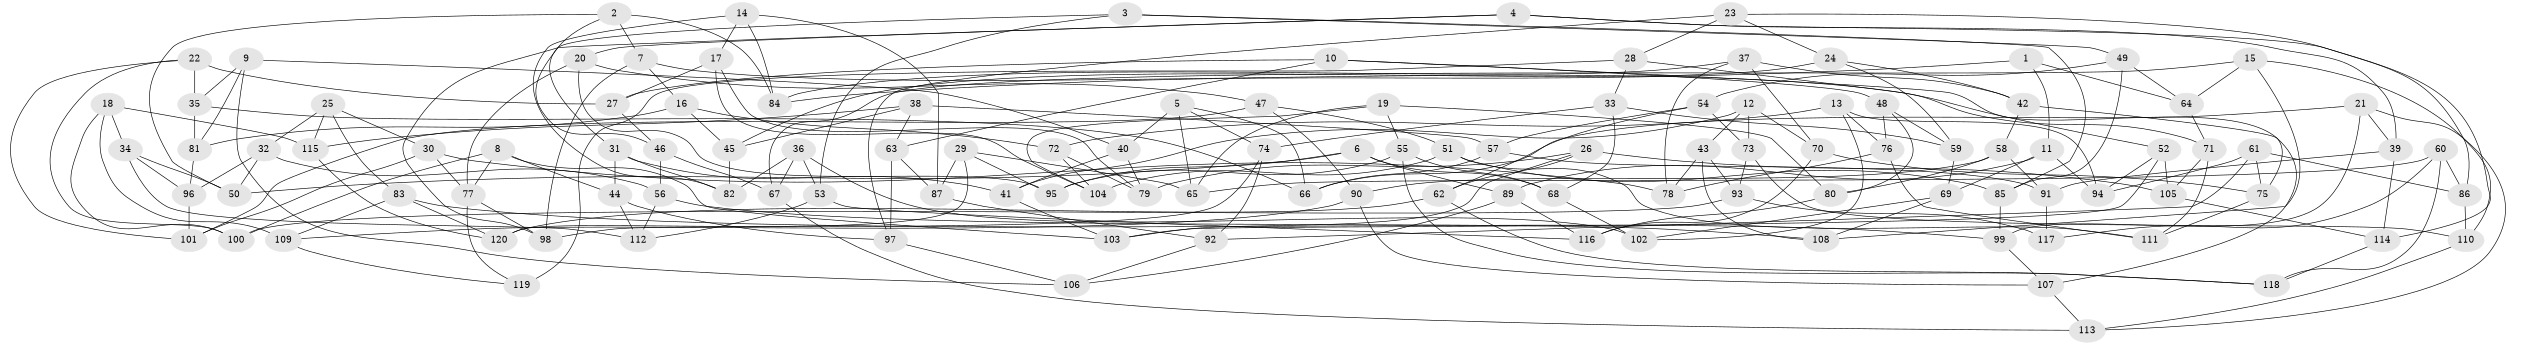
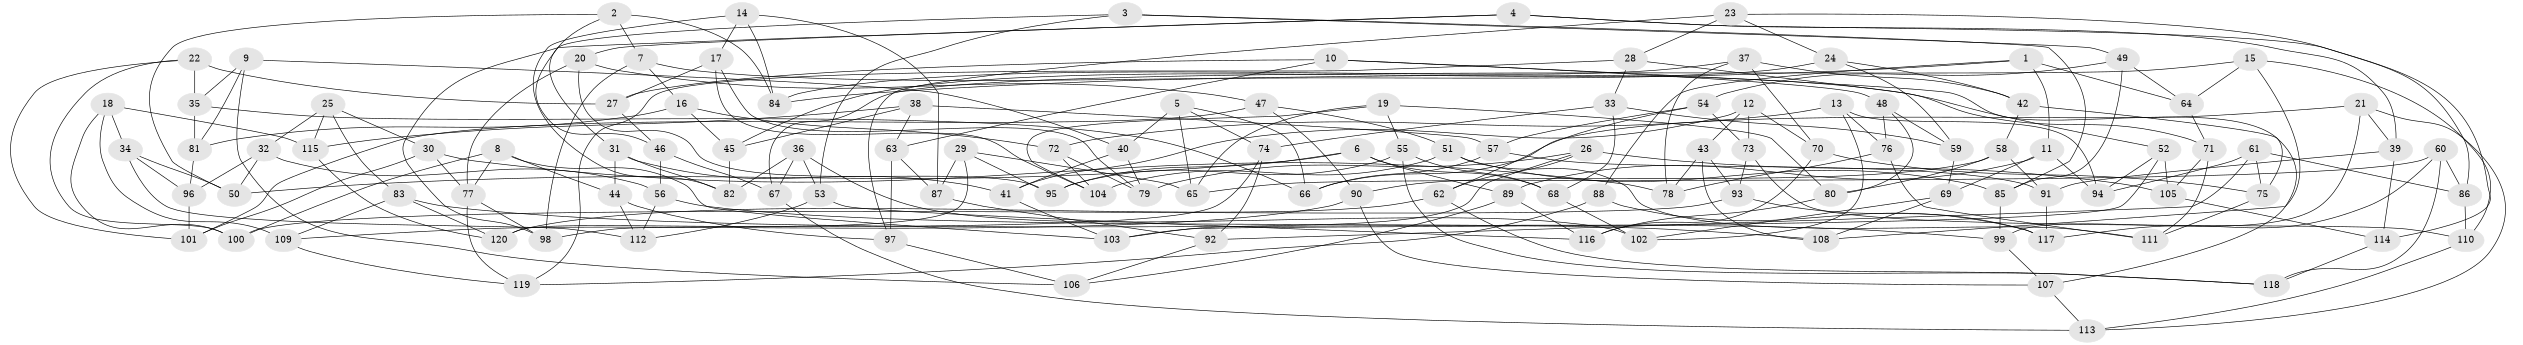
none -> (1599, 195)
